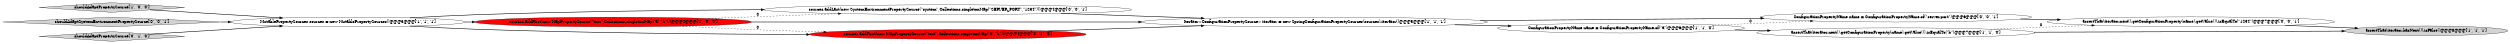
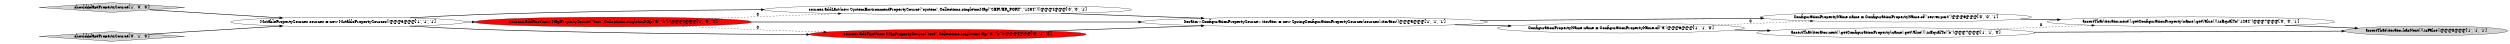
(112, 22) -> none
